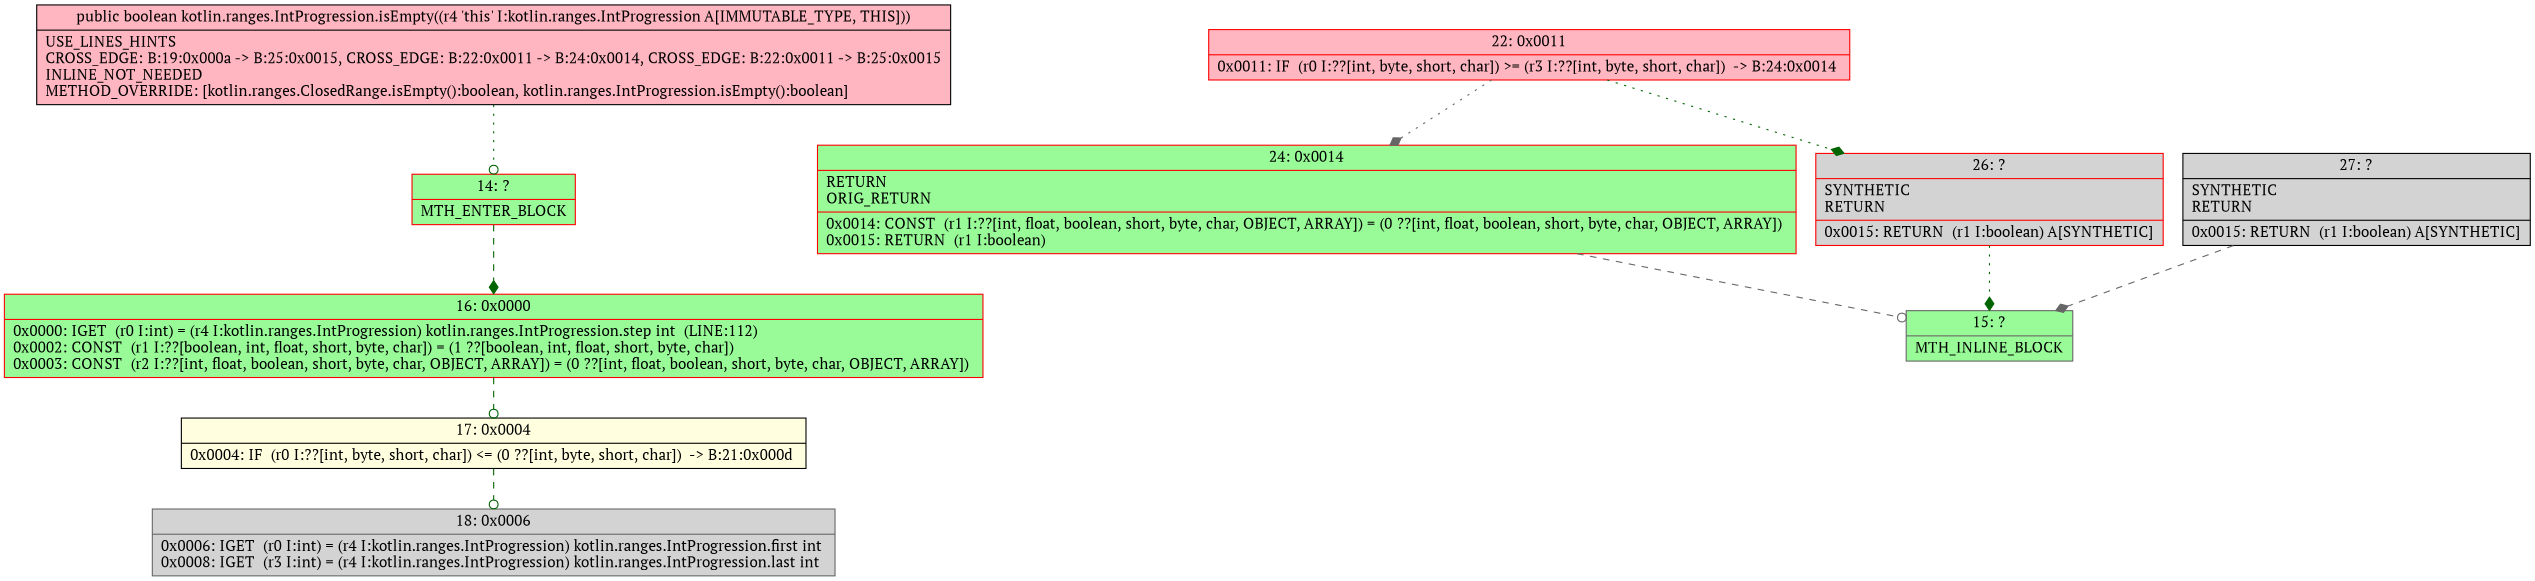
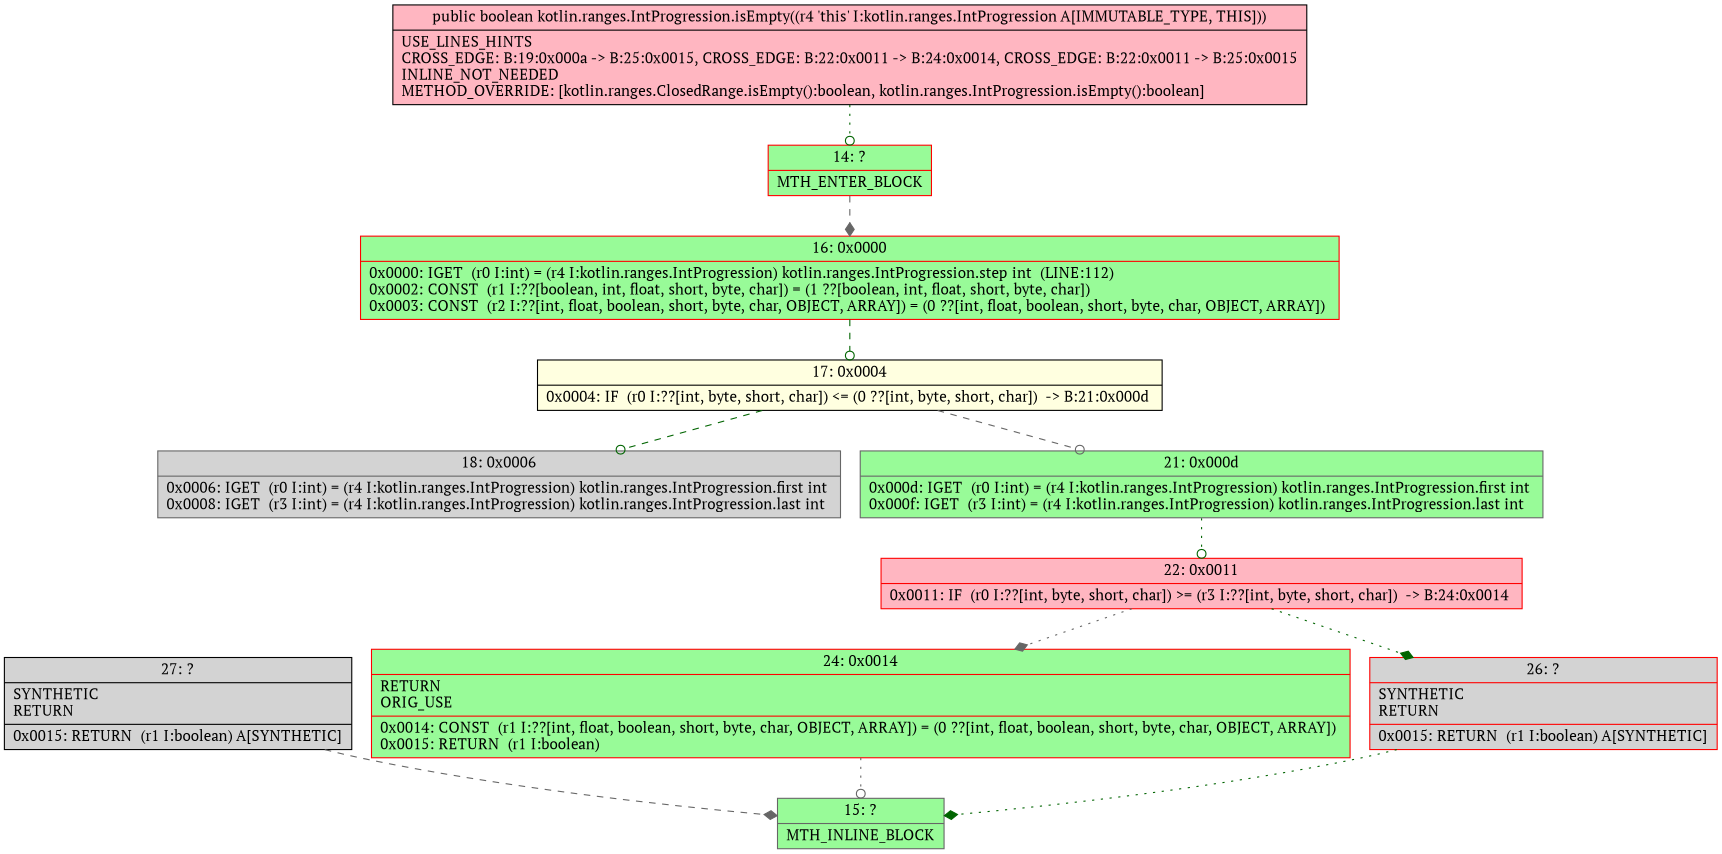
(879, 199) -> (417, 703)
(494, 253) -> (850, 209)
(1737, 285) -> (861, 774)
none -> (1202, 484)
